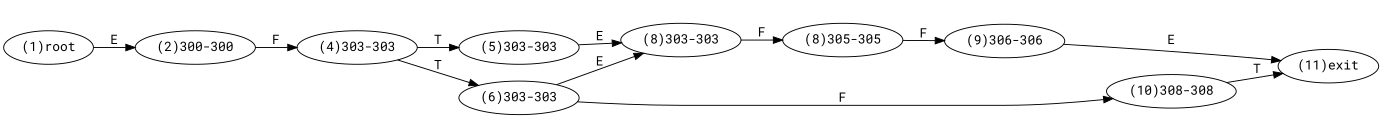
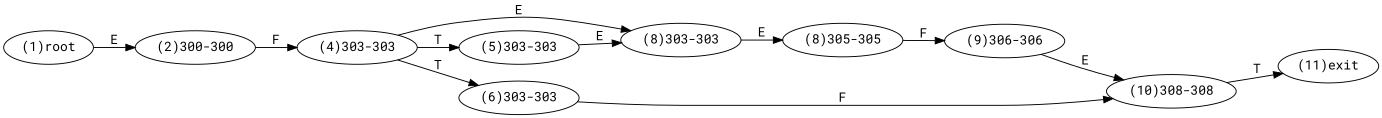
(762, 33) -> (762, 33)
(1167, 51) -> (1078, 67)
(596, 71) -> (509, 18)
